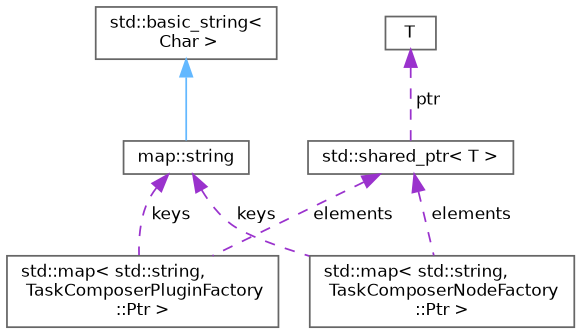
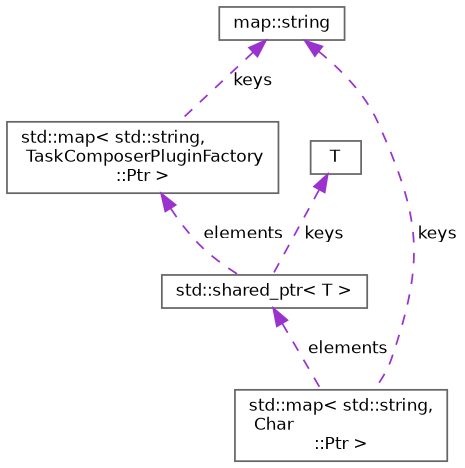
(186, 33) -> none
(425, 100) -> (322, 234)
(288, 219) -> (200, 246)
(442, 291) -> (341, 425)
